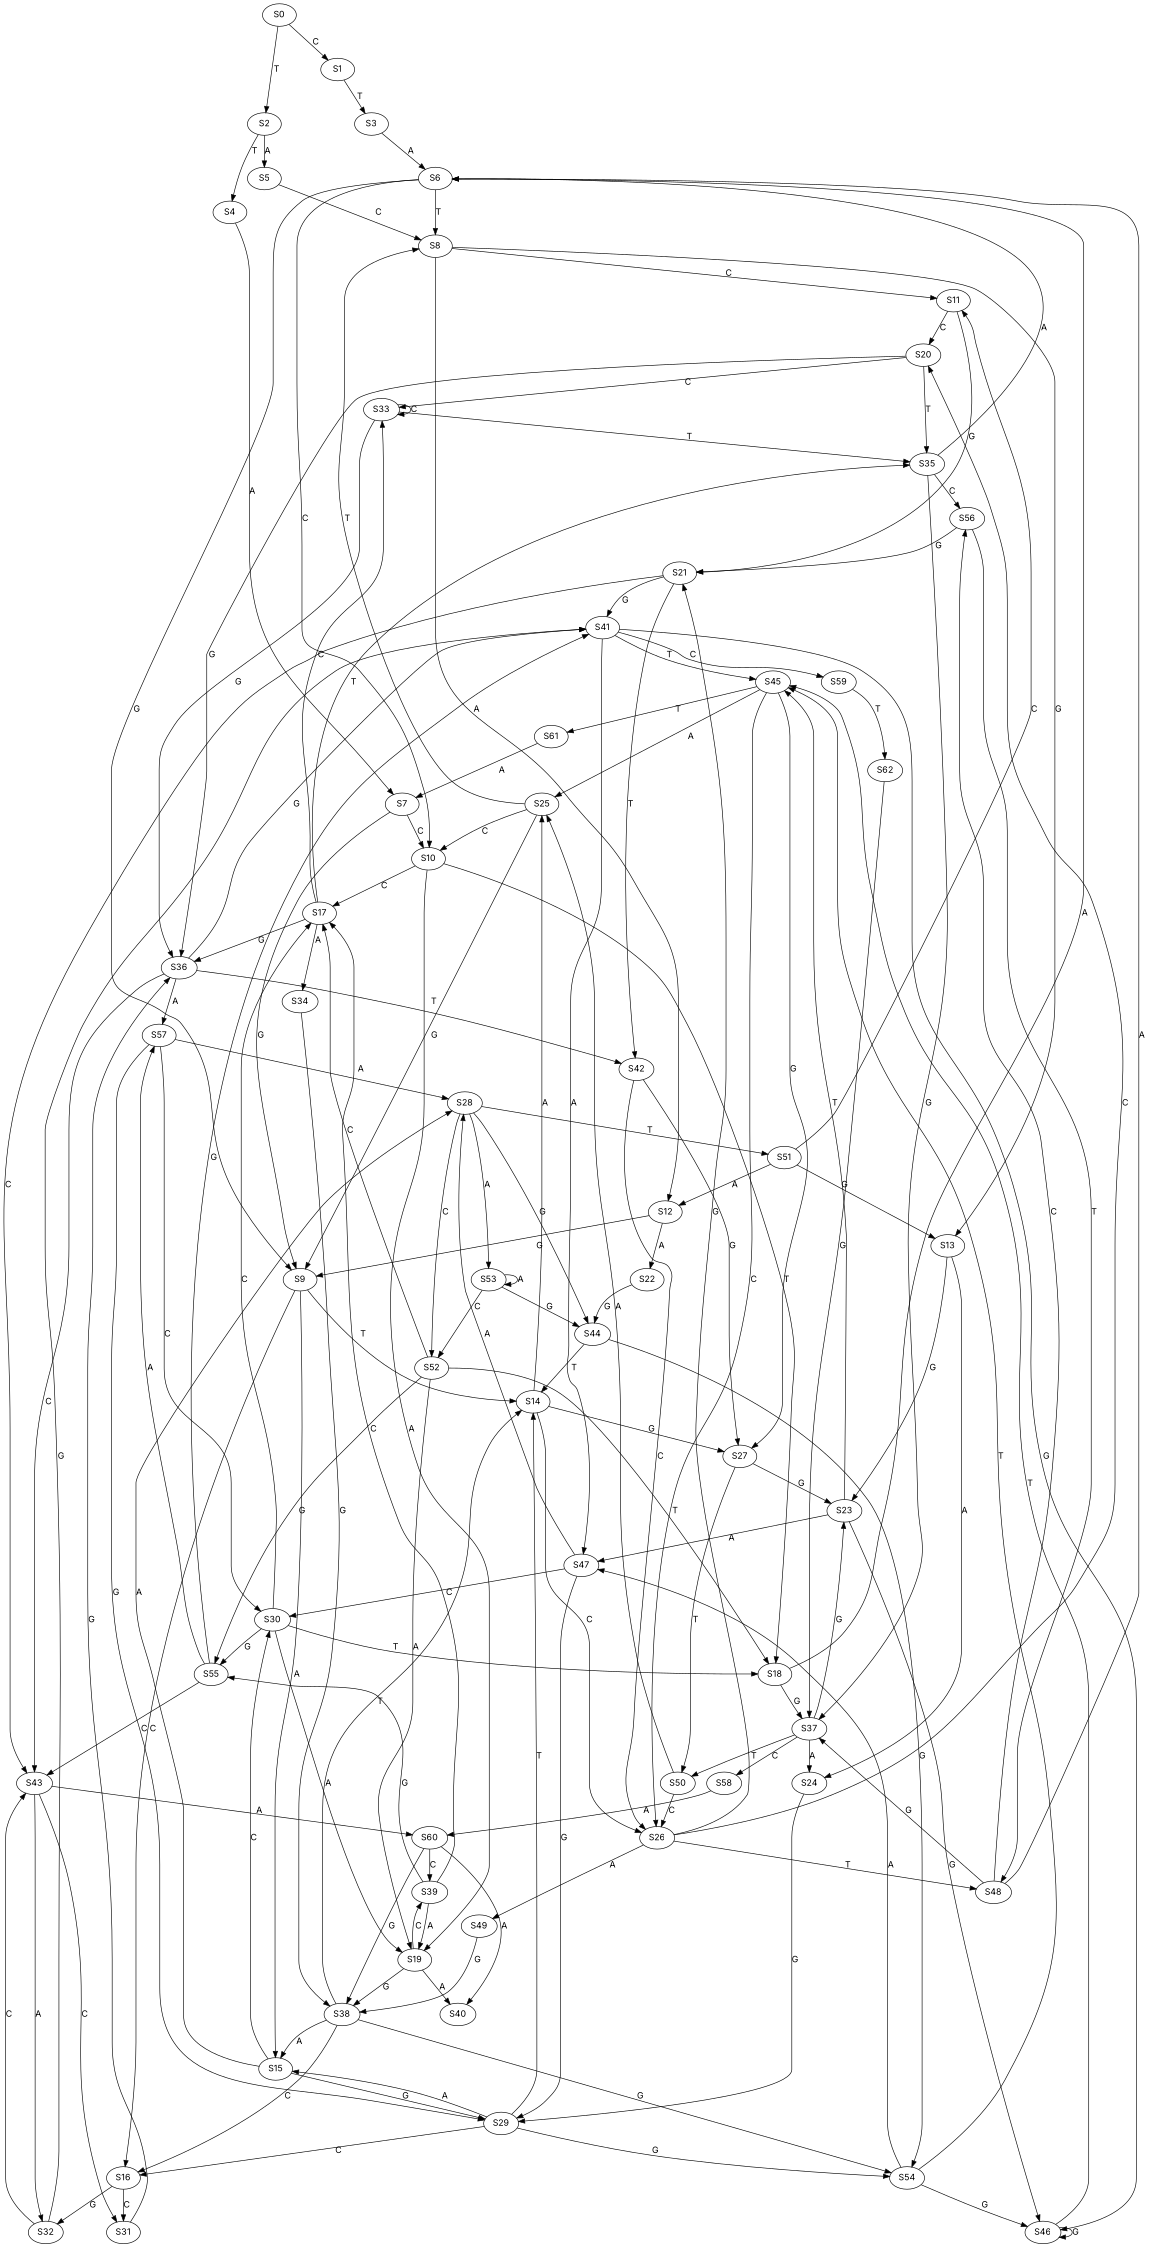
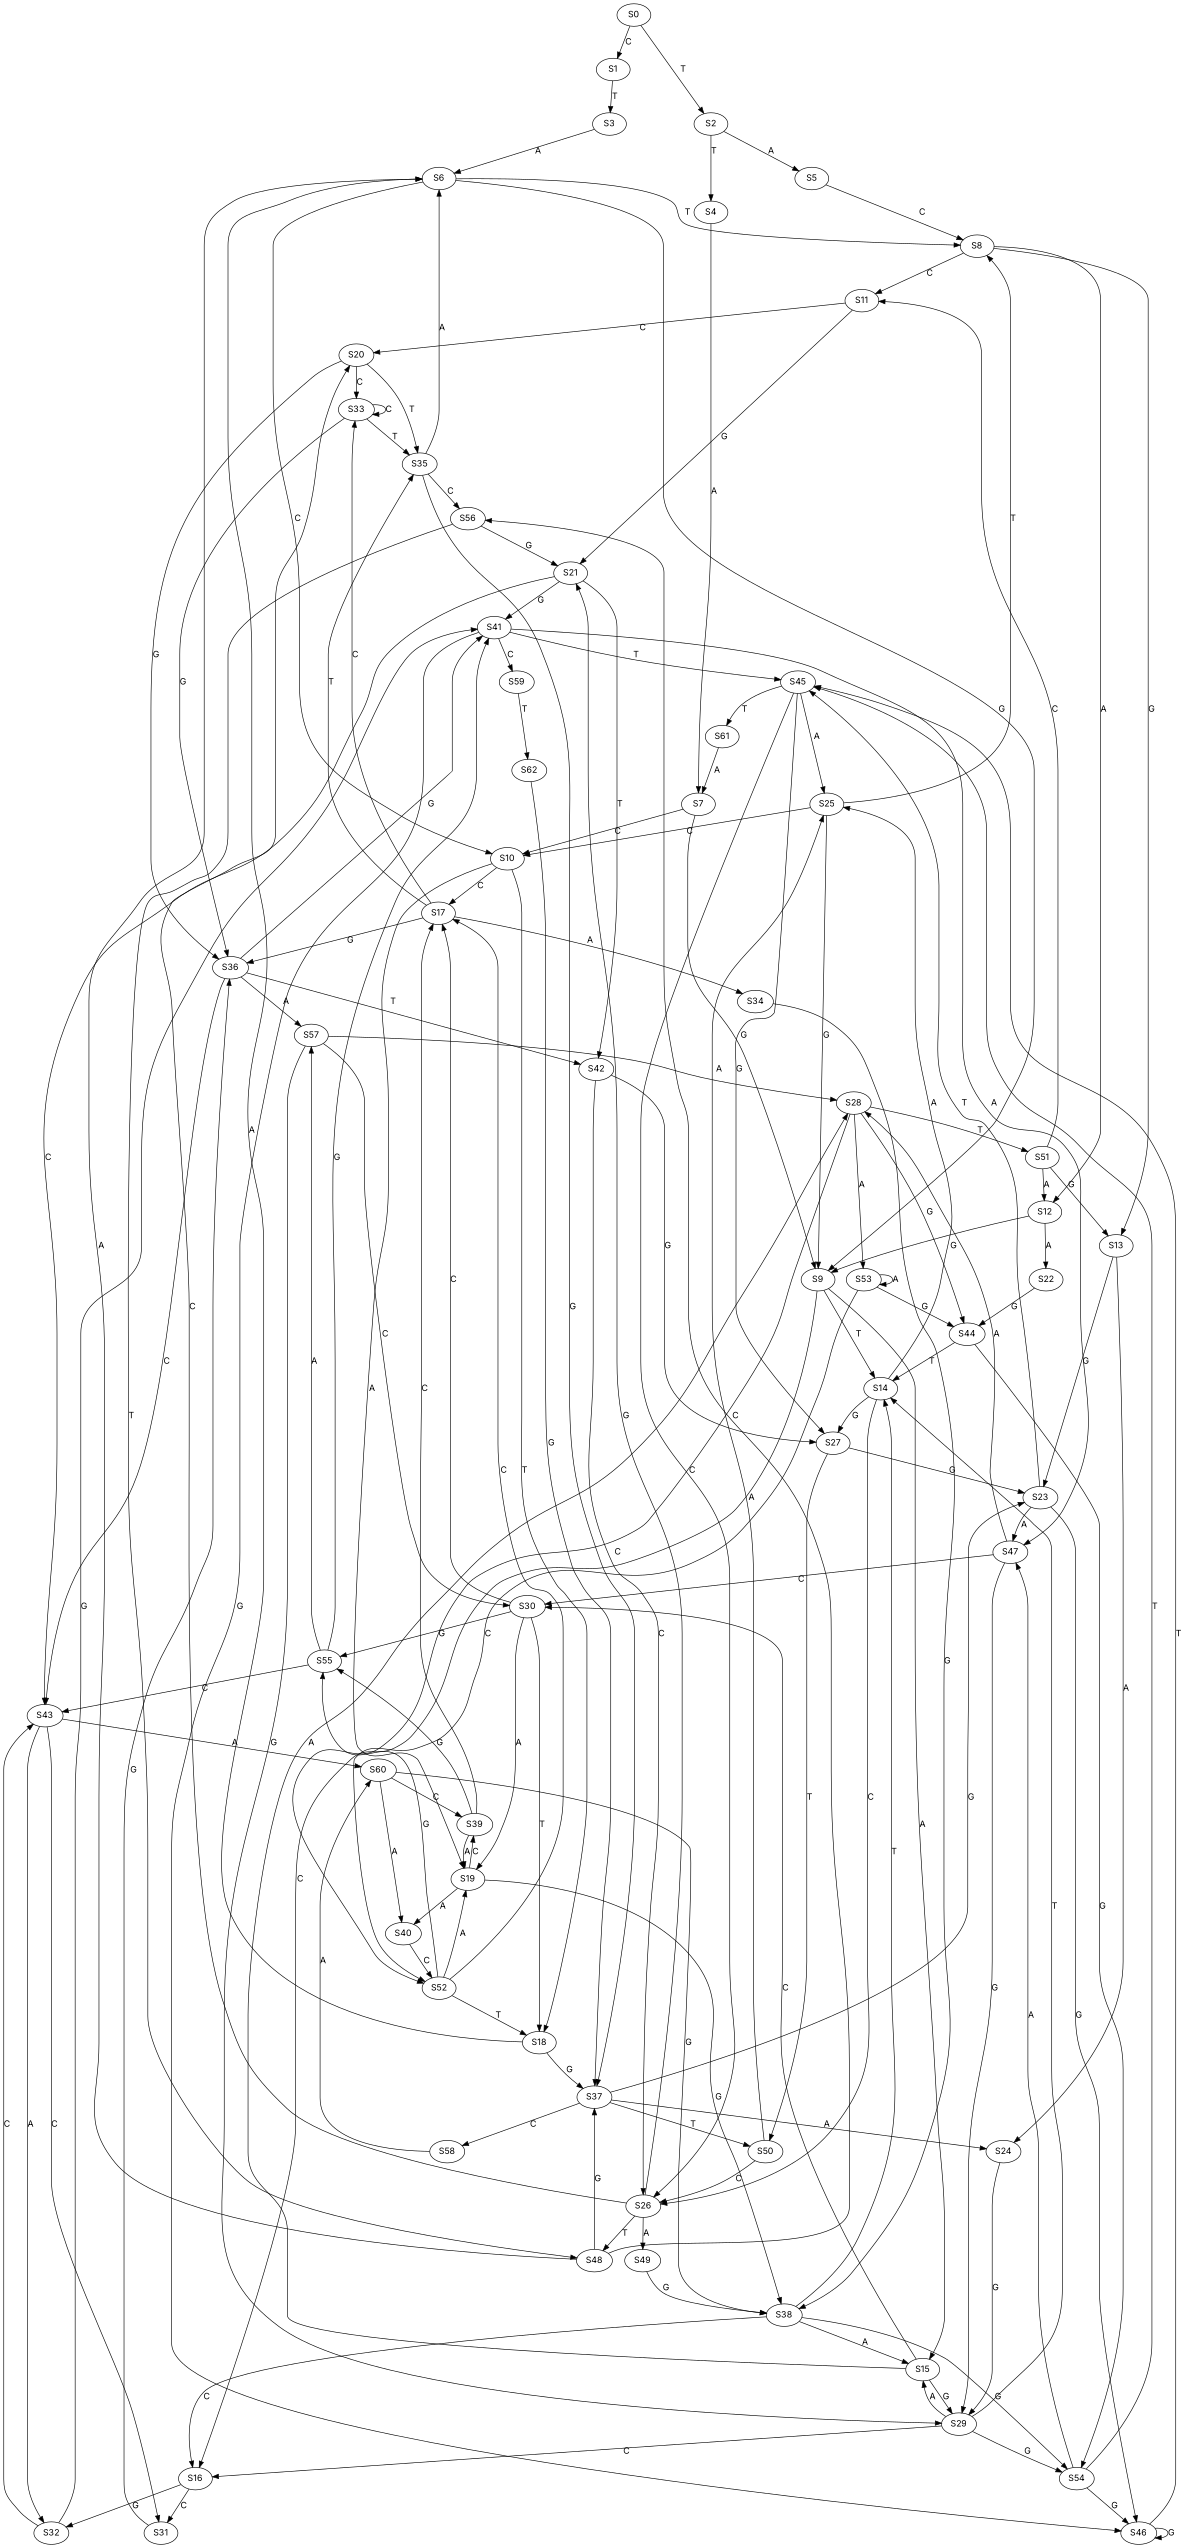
none -> (419, 1959)
